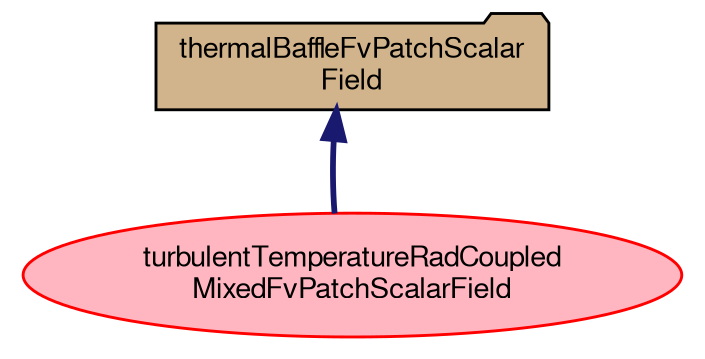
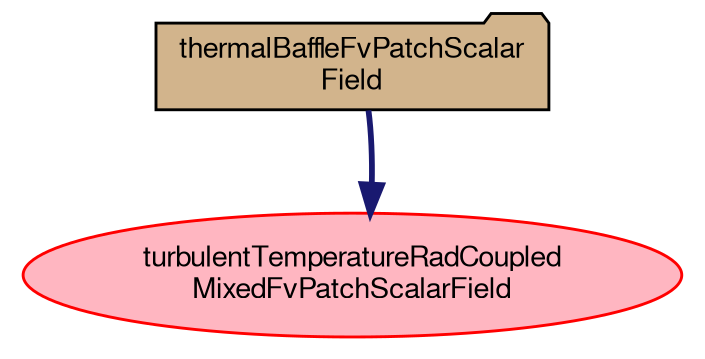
(333, 176) -> (371, 147)
